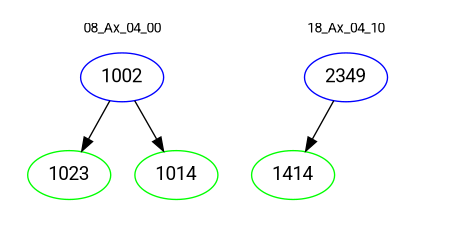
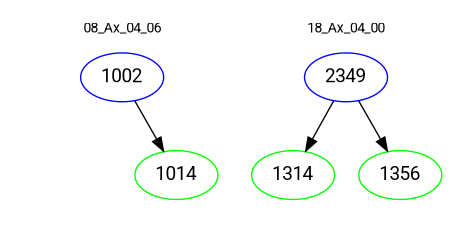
(123, 29) -> (123, 29)
(347, 29) -> (347, 29)
(69, 175) -> none
(293, 175) -> (293, 175)
none -> (400, 175)
